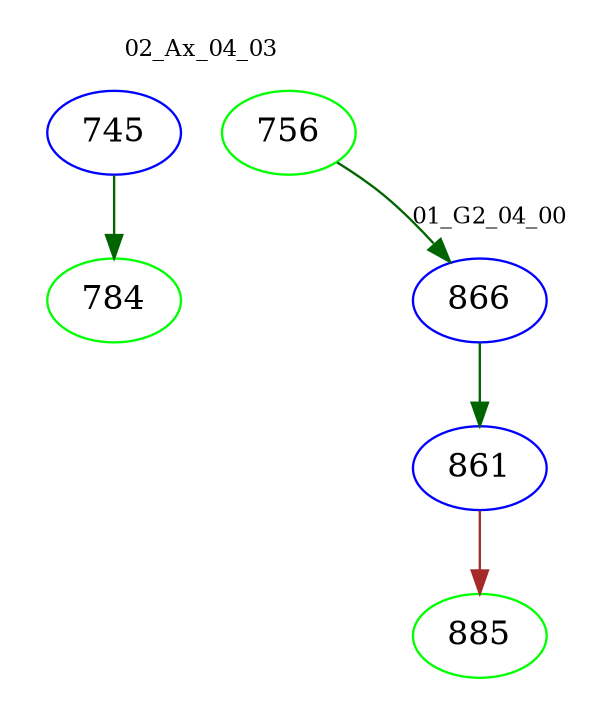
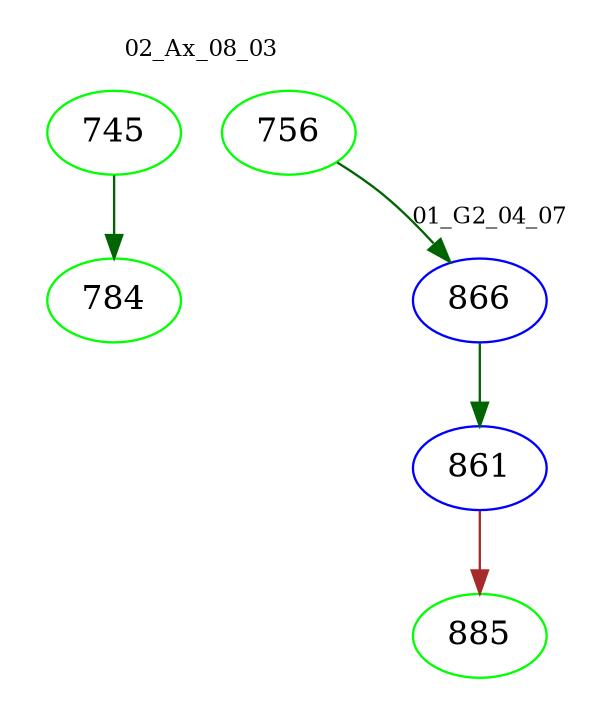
(201, 50) -> (201, 50)
(114, 133) -> (114, 133)
(490, 218) -> (490, 218)
